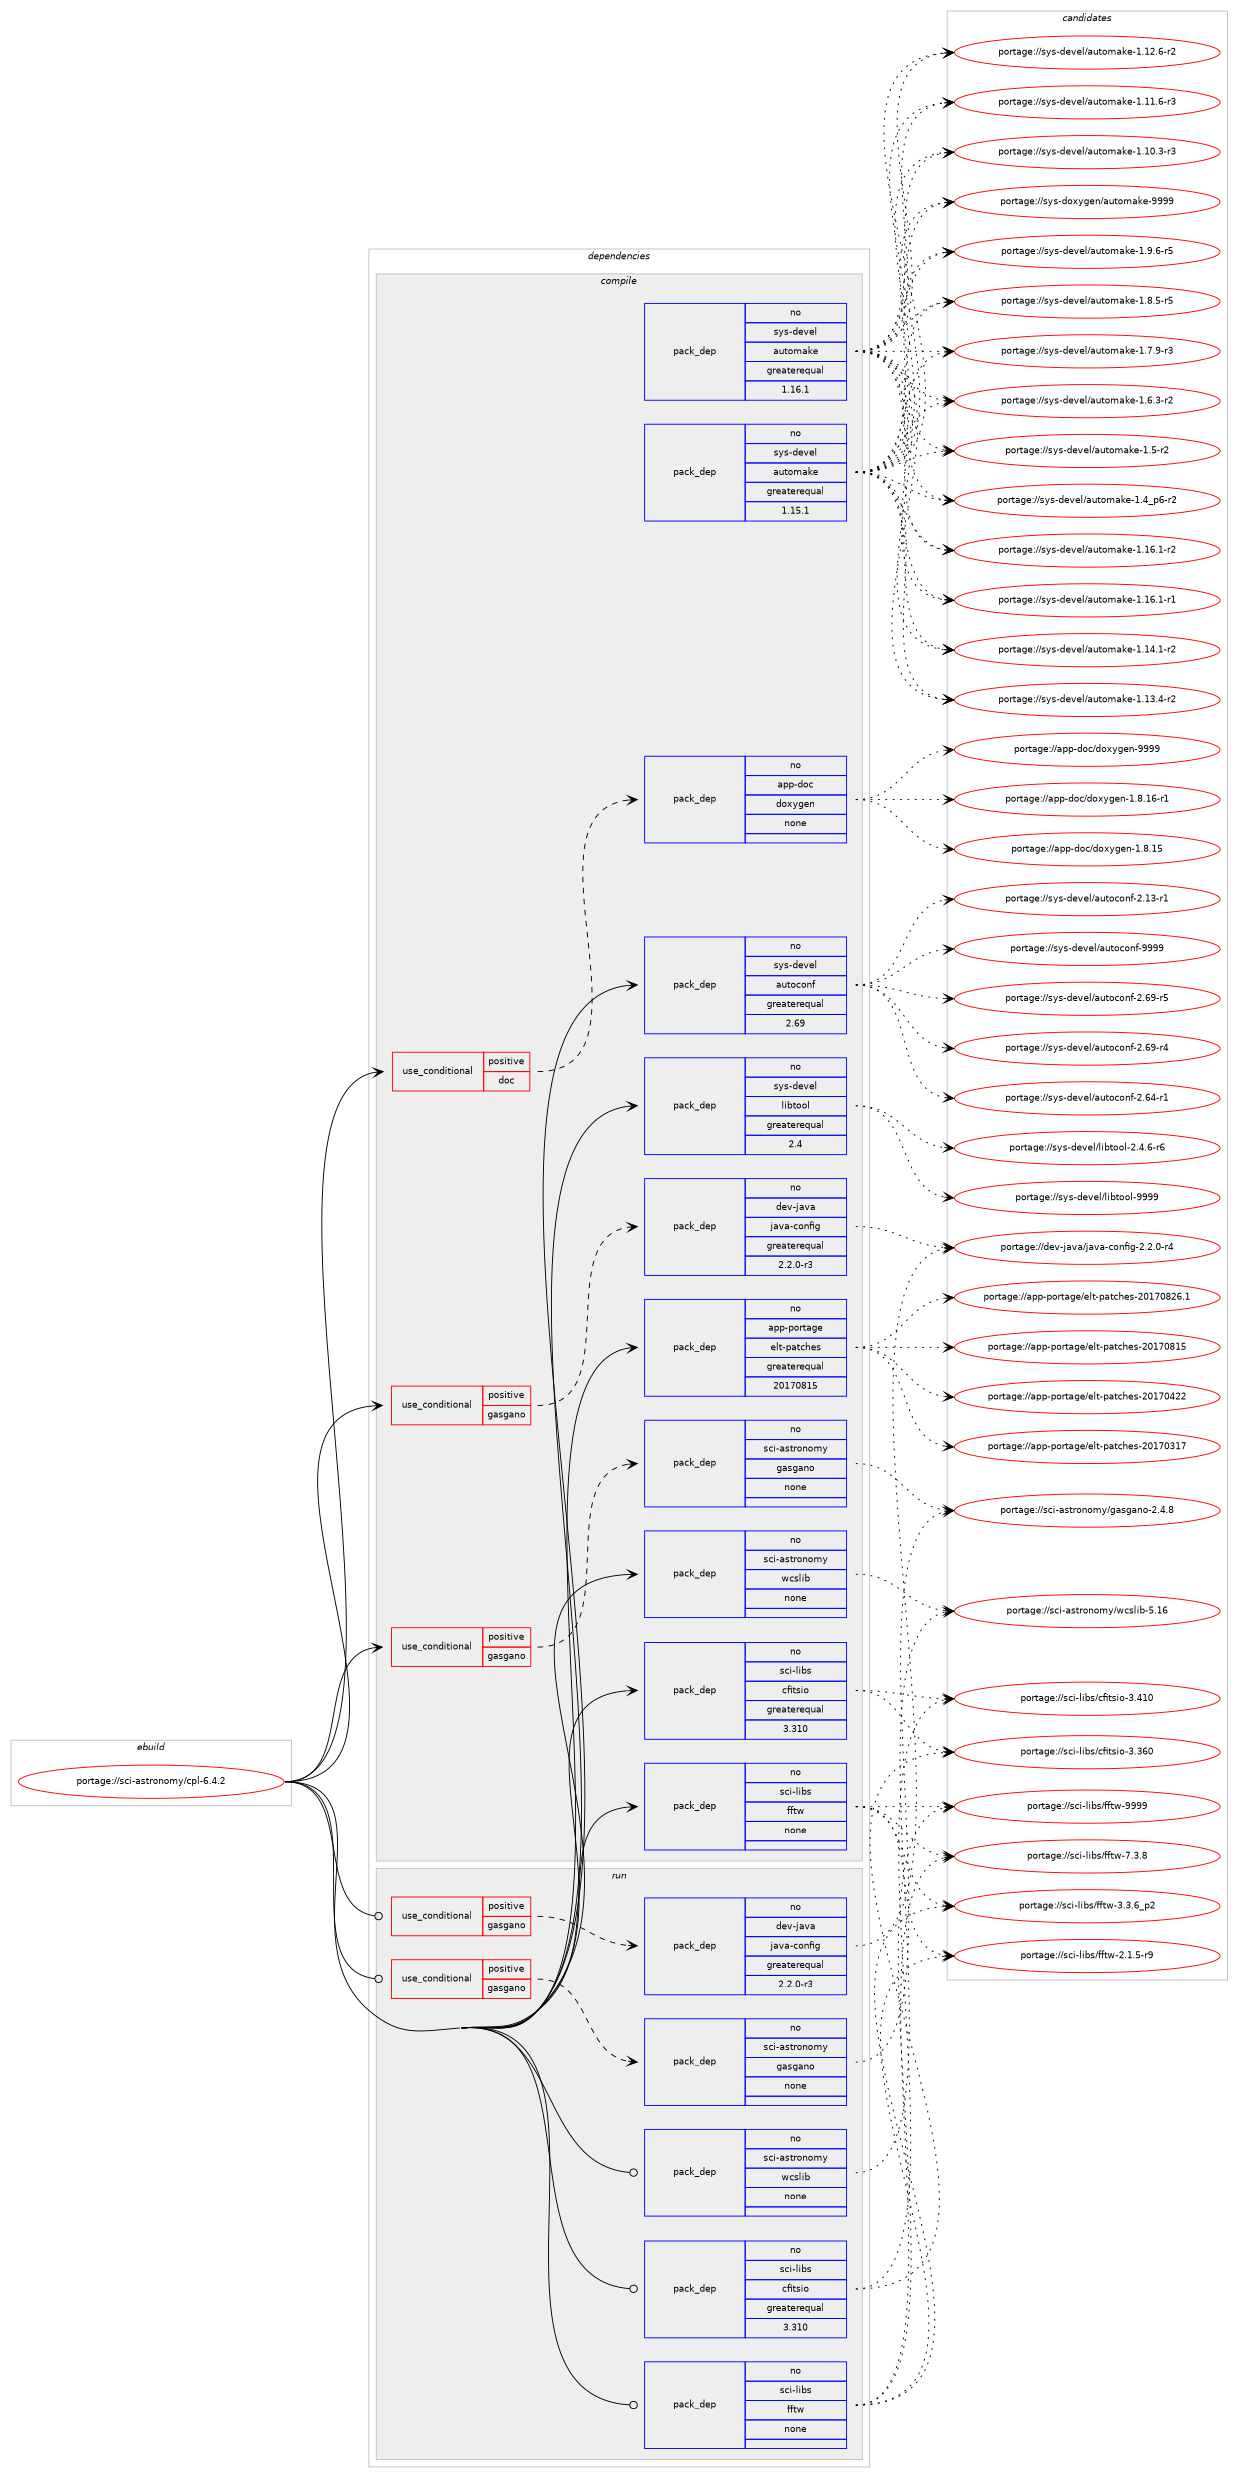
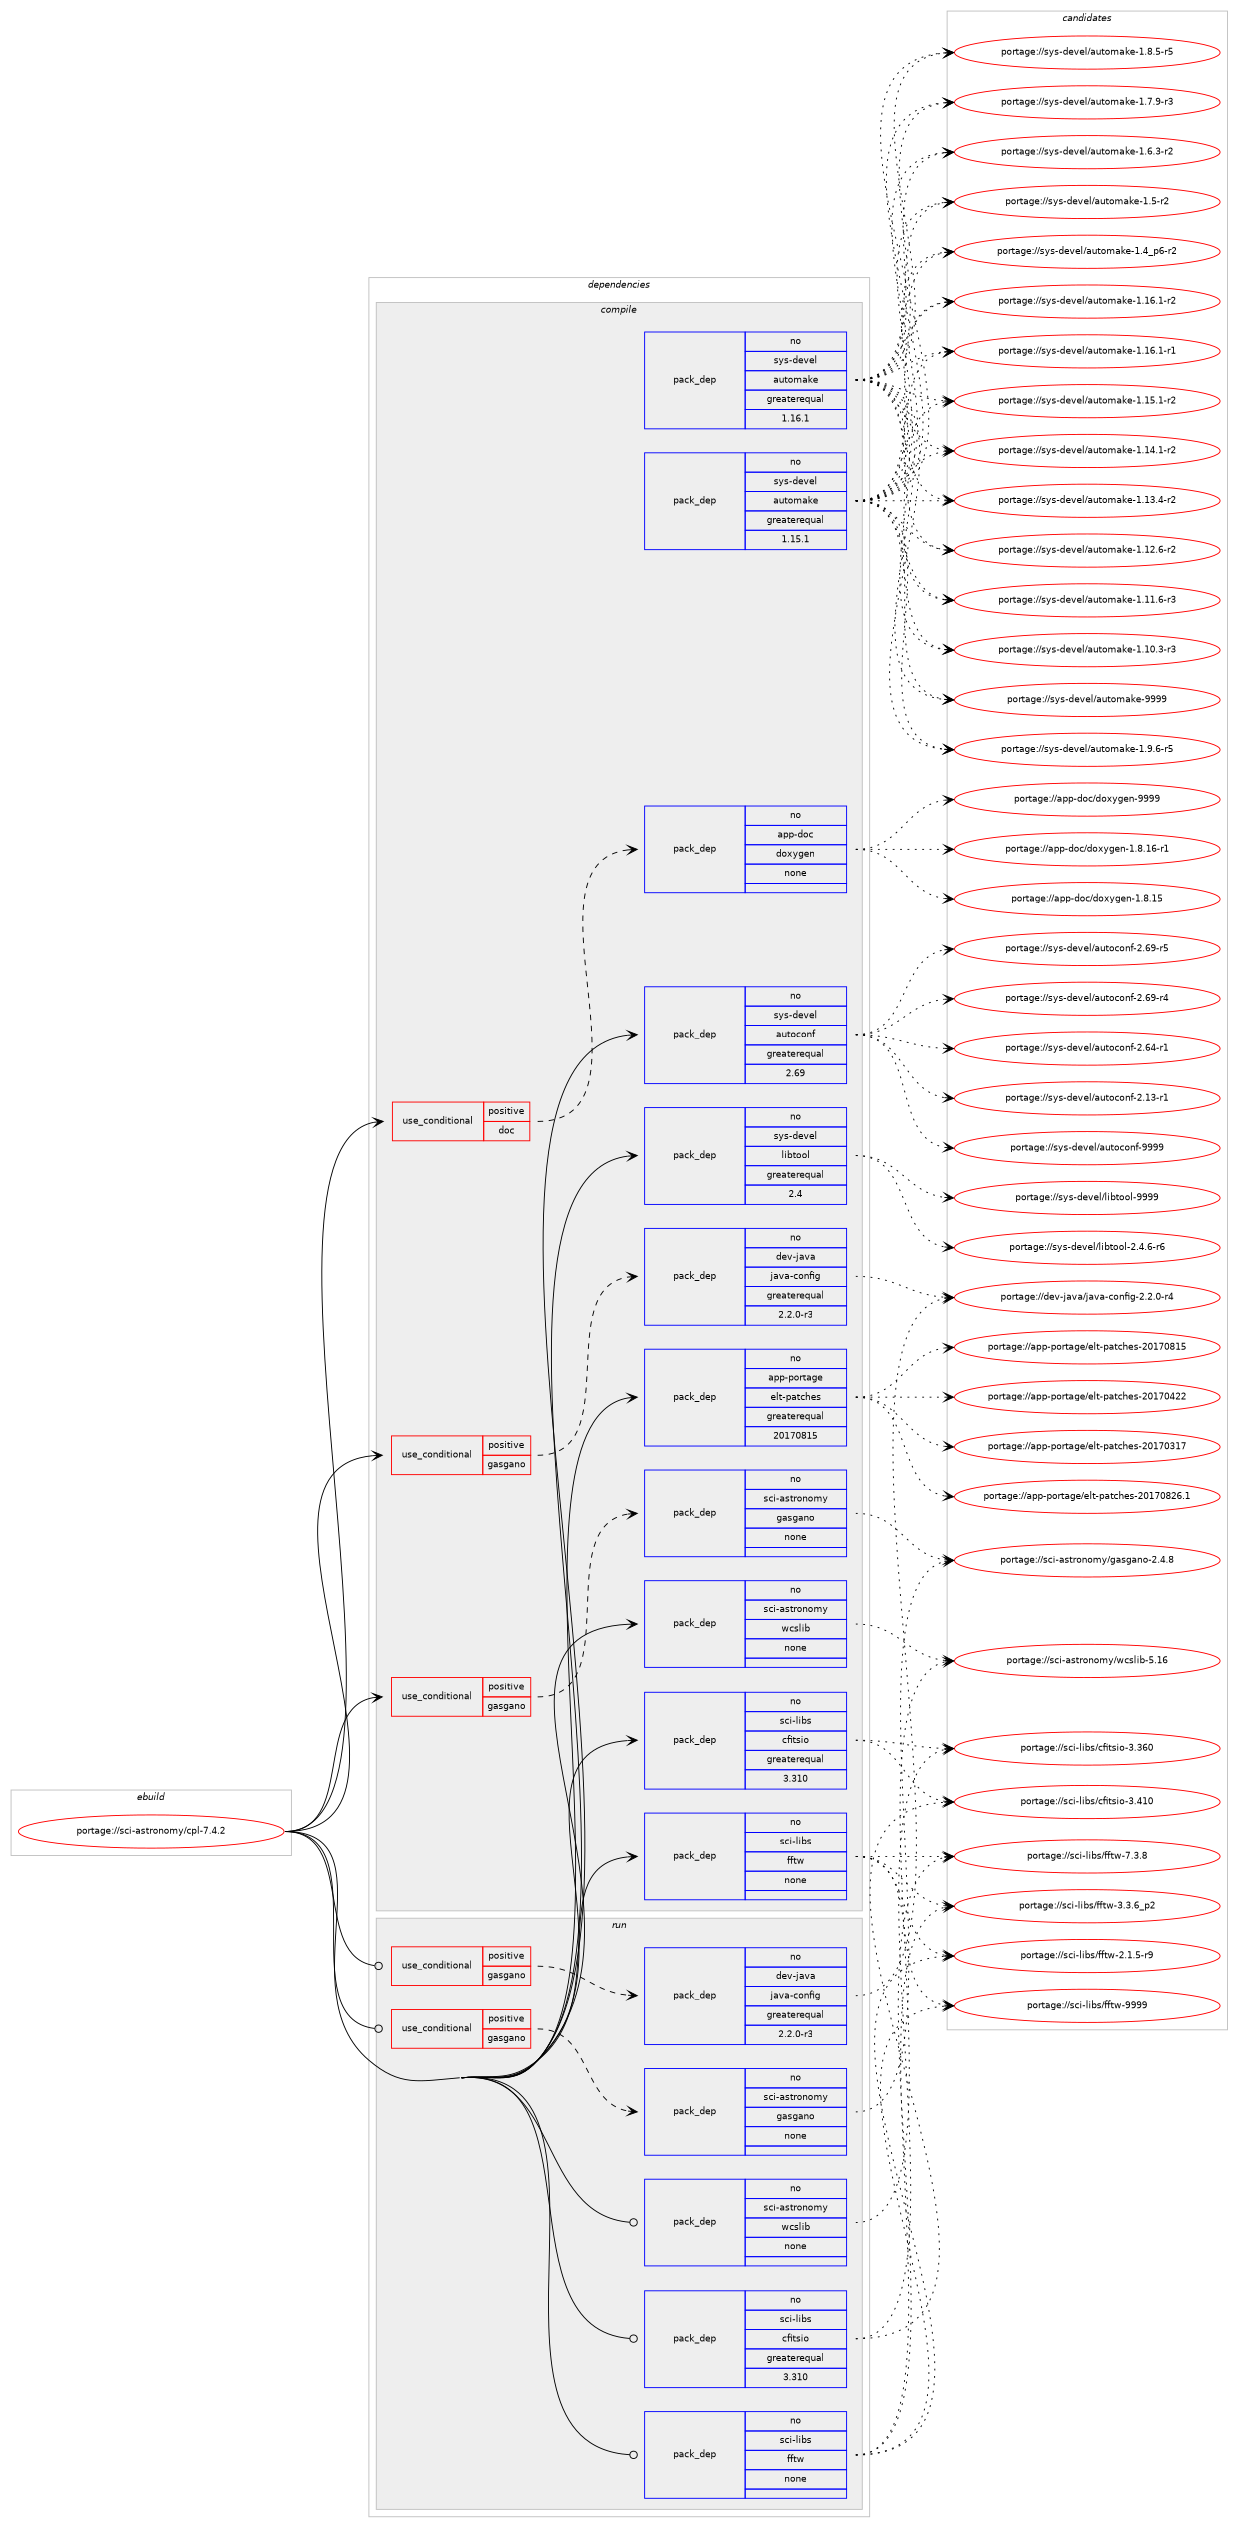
(1087, 202) -> (1087, 700)
none -> (1087, 401)
(151, 1782) -> (151, 1832)
